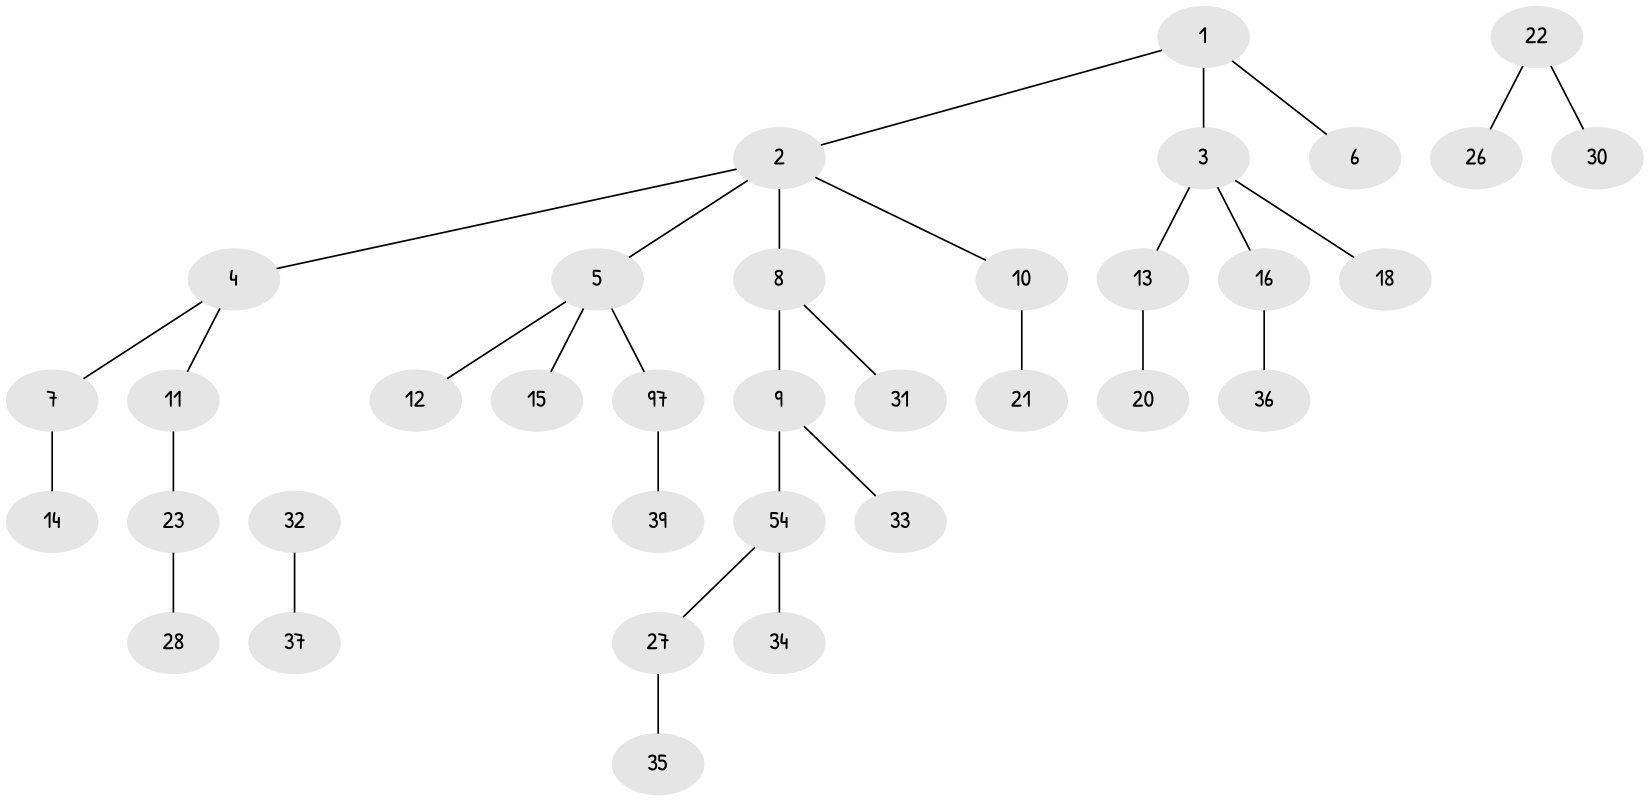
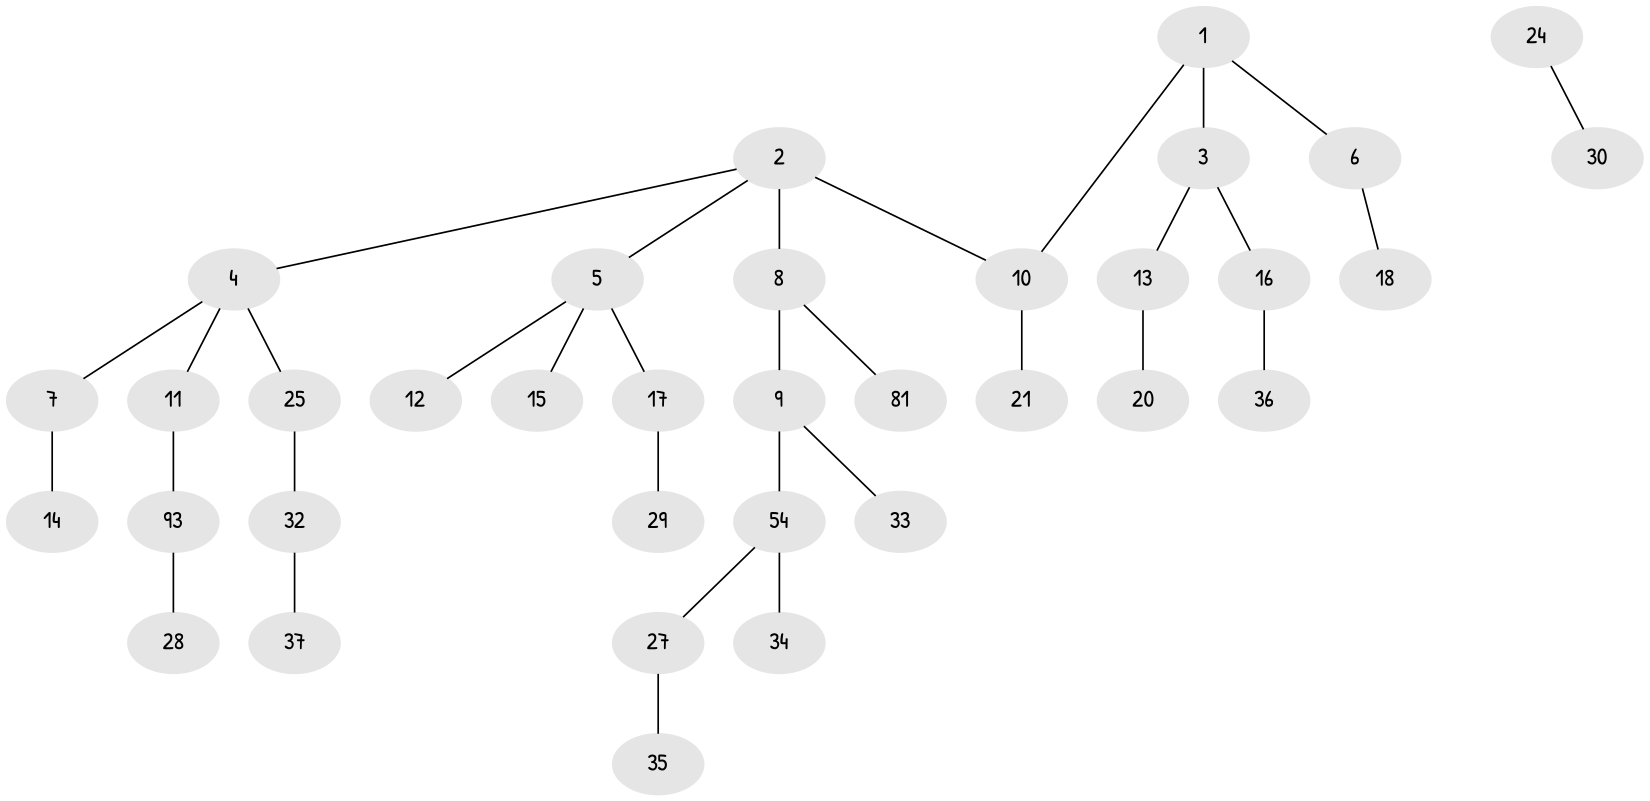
(1537, 37) -> (1537, 37)
(992, 98) -> (1113, 158)
(1476, 158) -> none
(1295, 219) -> (1370, 219)
none -> (295, 401)
(658, 401) -> (658, 401)
(901, 401) -> (901, 401)
(173, 522) -> (173, 522)
(658, 522) -> (658, 522)
